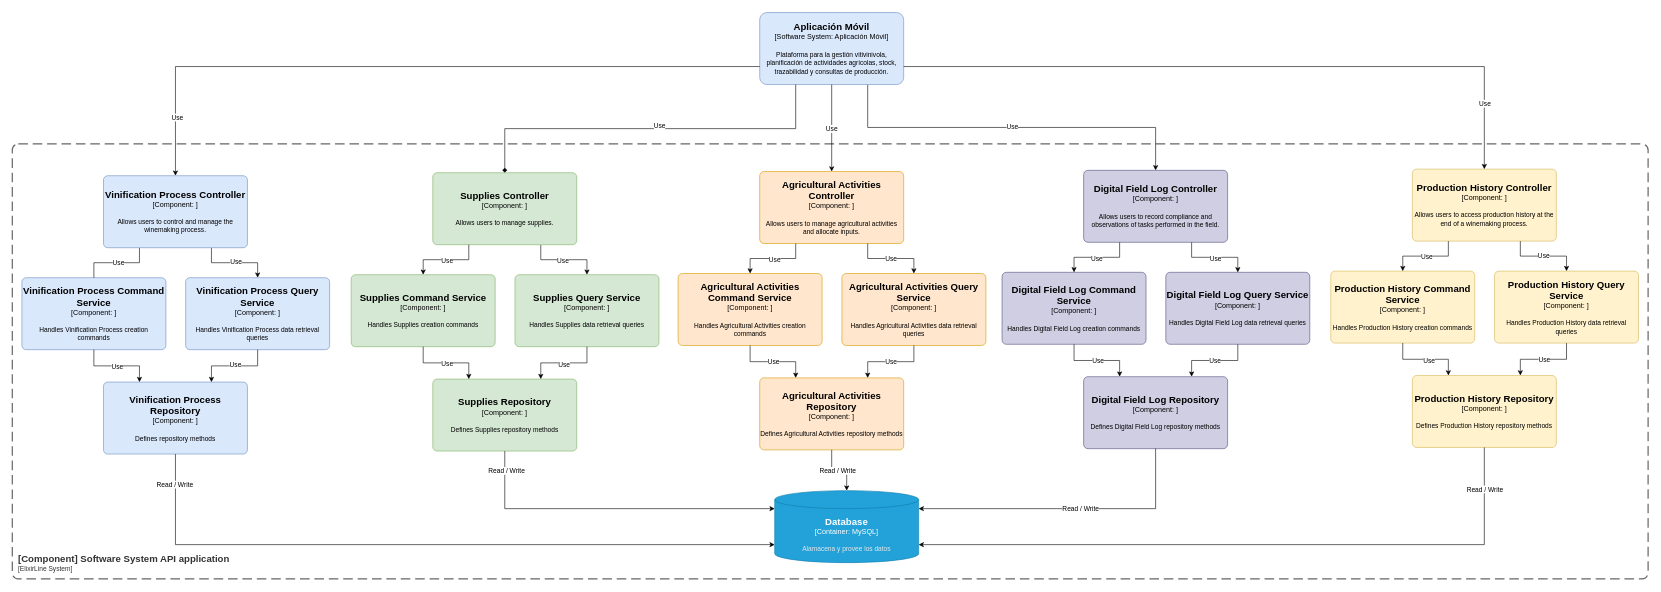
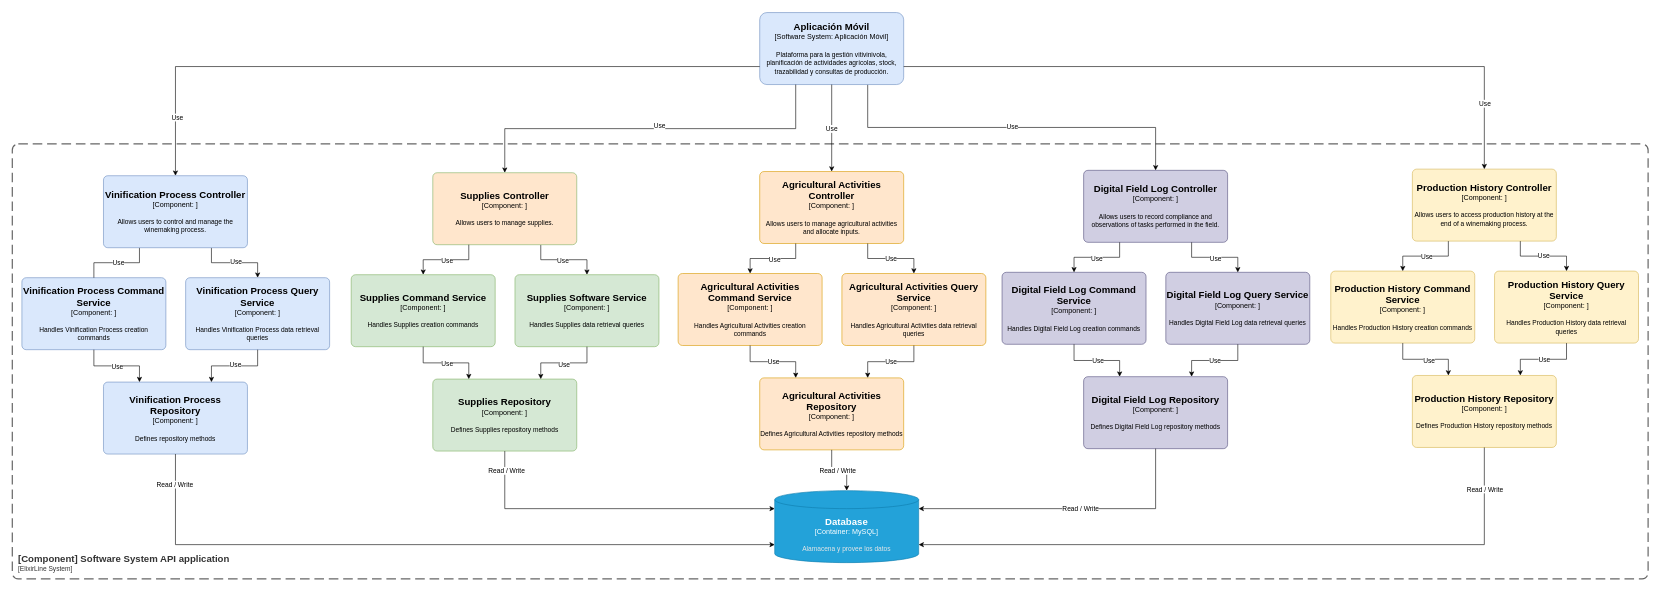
(505, 167) -> (505, 167)
(505, 209) -> (505, 209)
(587, 311) -> (587, 311)
